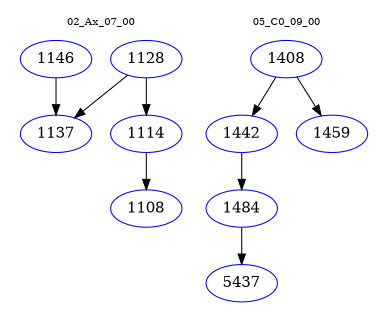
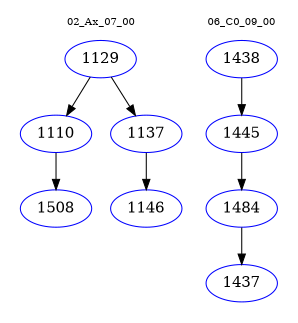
(287, 22) -> (242, 22)
(146, 59) -> (101, 59)
(286, 59) -> (242, 59)
(56, 91) -> (146, 166)
(146, 134) -> (56, 134)
(242, 134) -> (242, 134)
(332, 134) -> none
(146, 209) -> (56, 209)
(242, 283) -> (242, 283)
